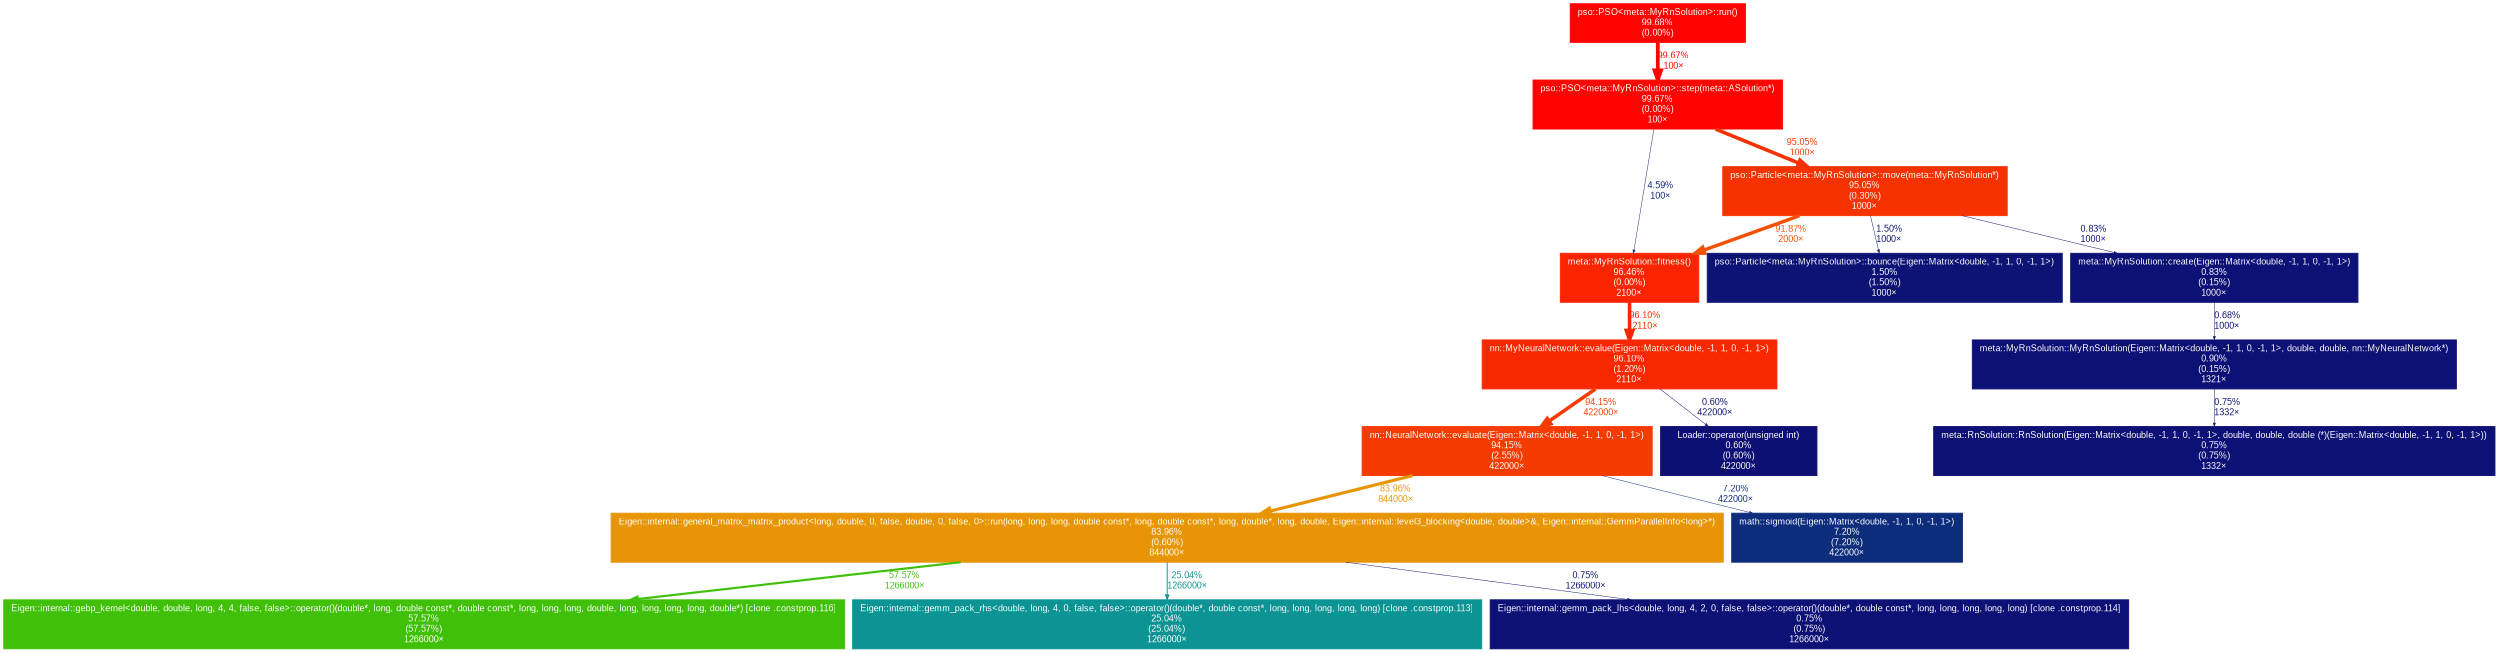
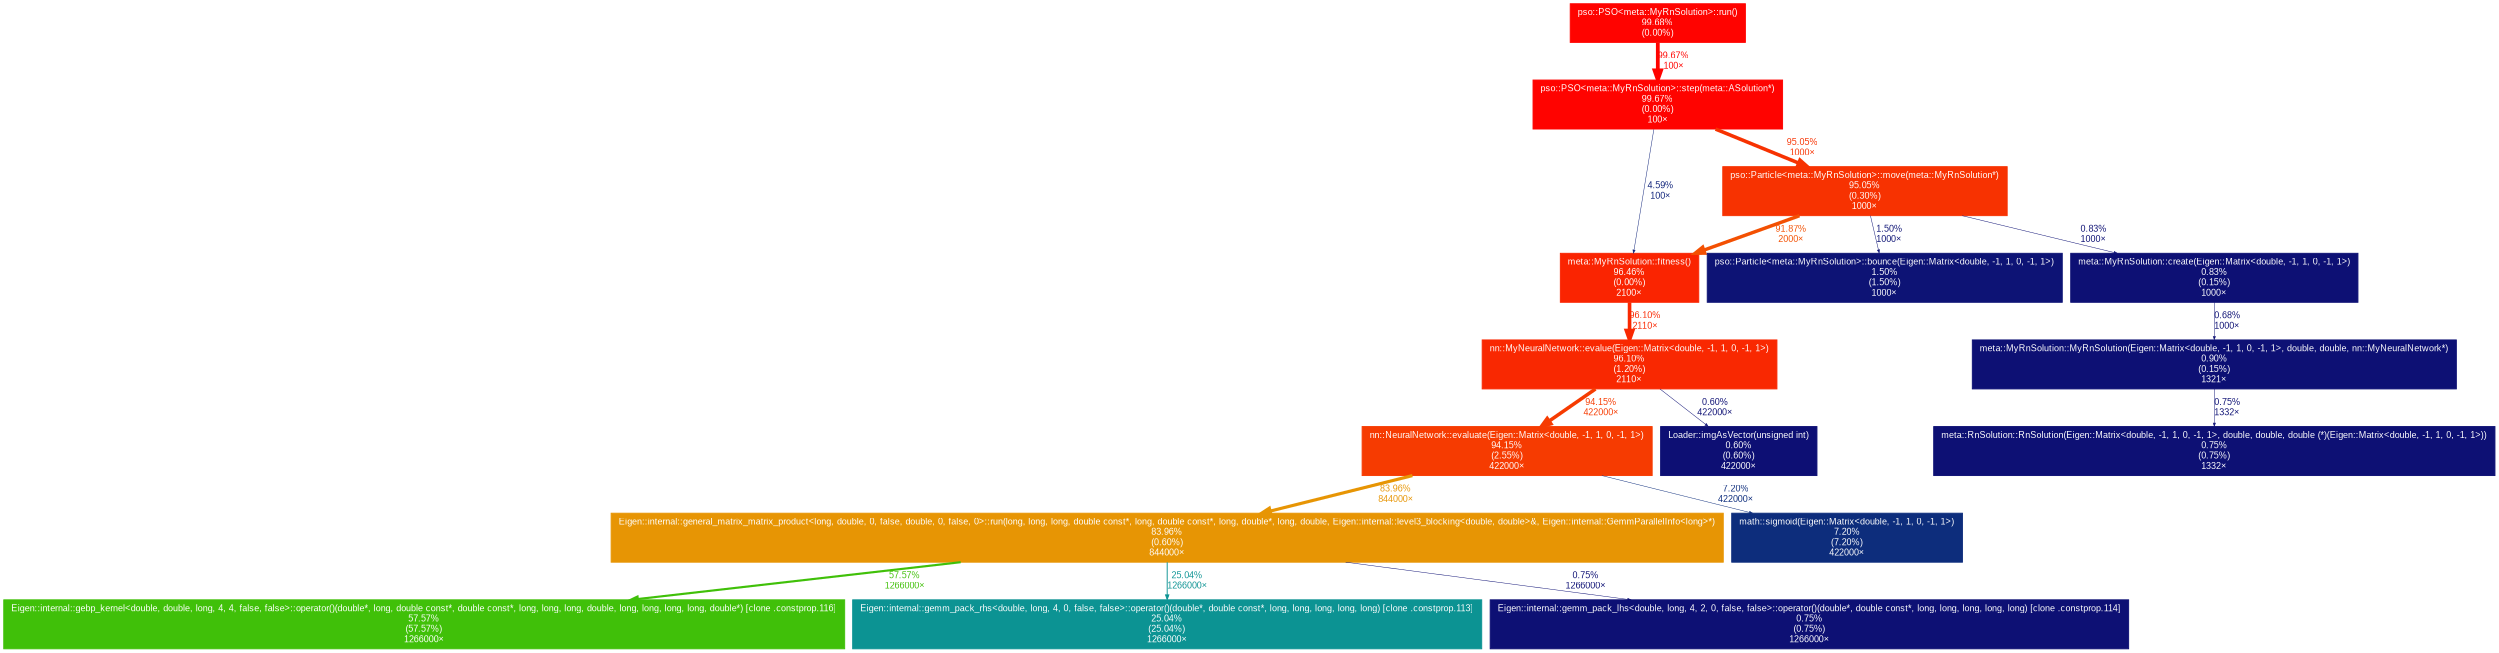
(1739, 451) -> (1739, 451)
